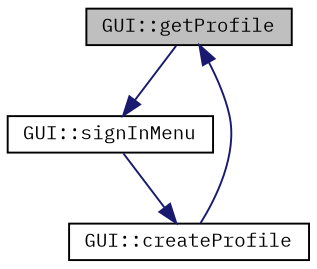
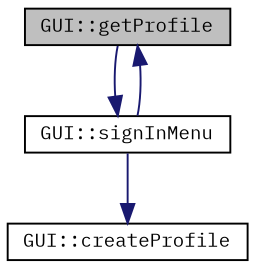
(231, 144) -> (140, 90)
